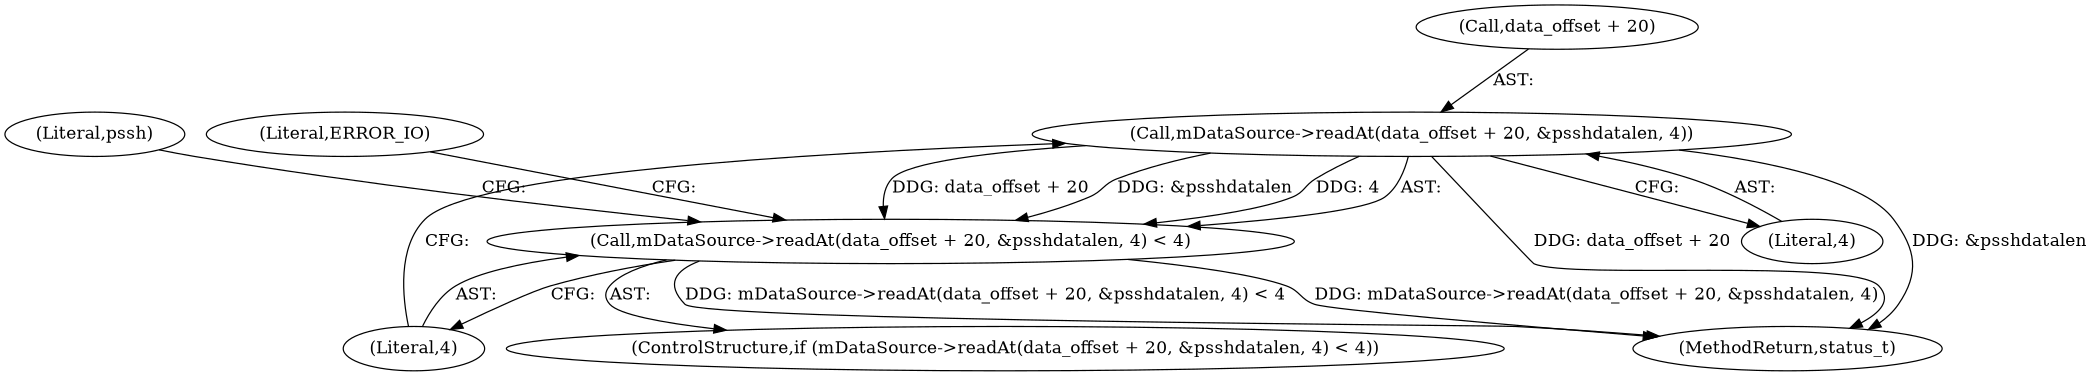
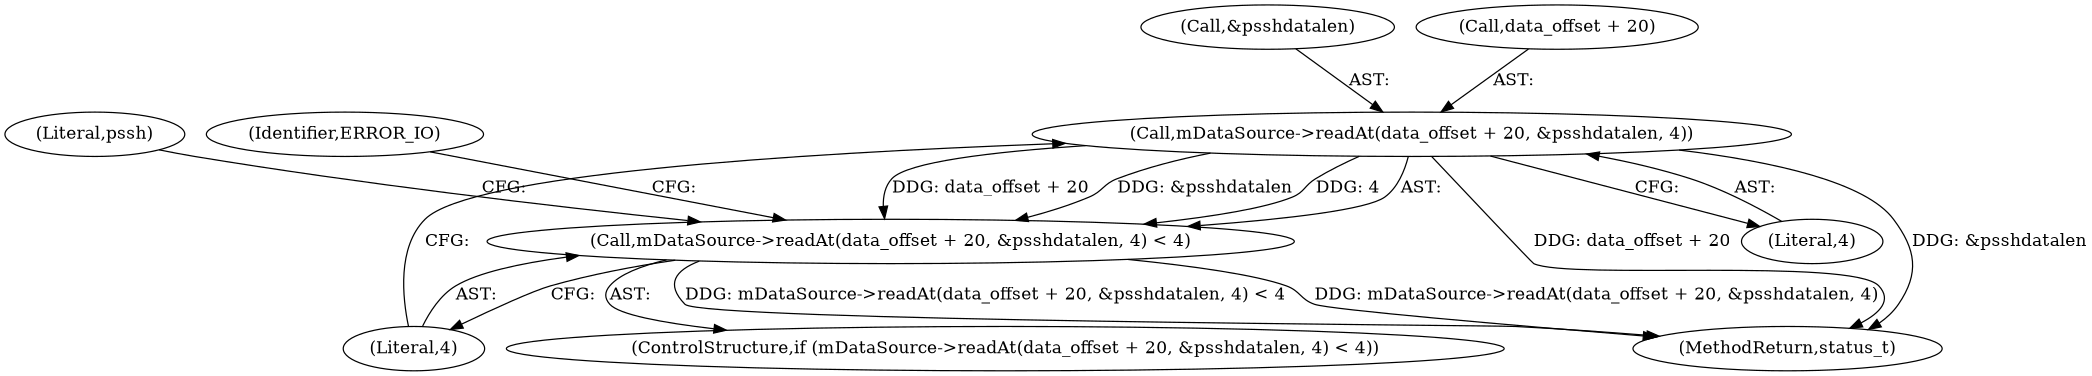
none -> (1268, 27)
(345, 134) -> (345, 134)
